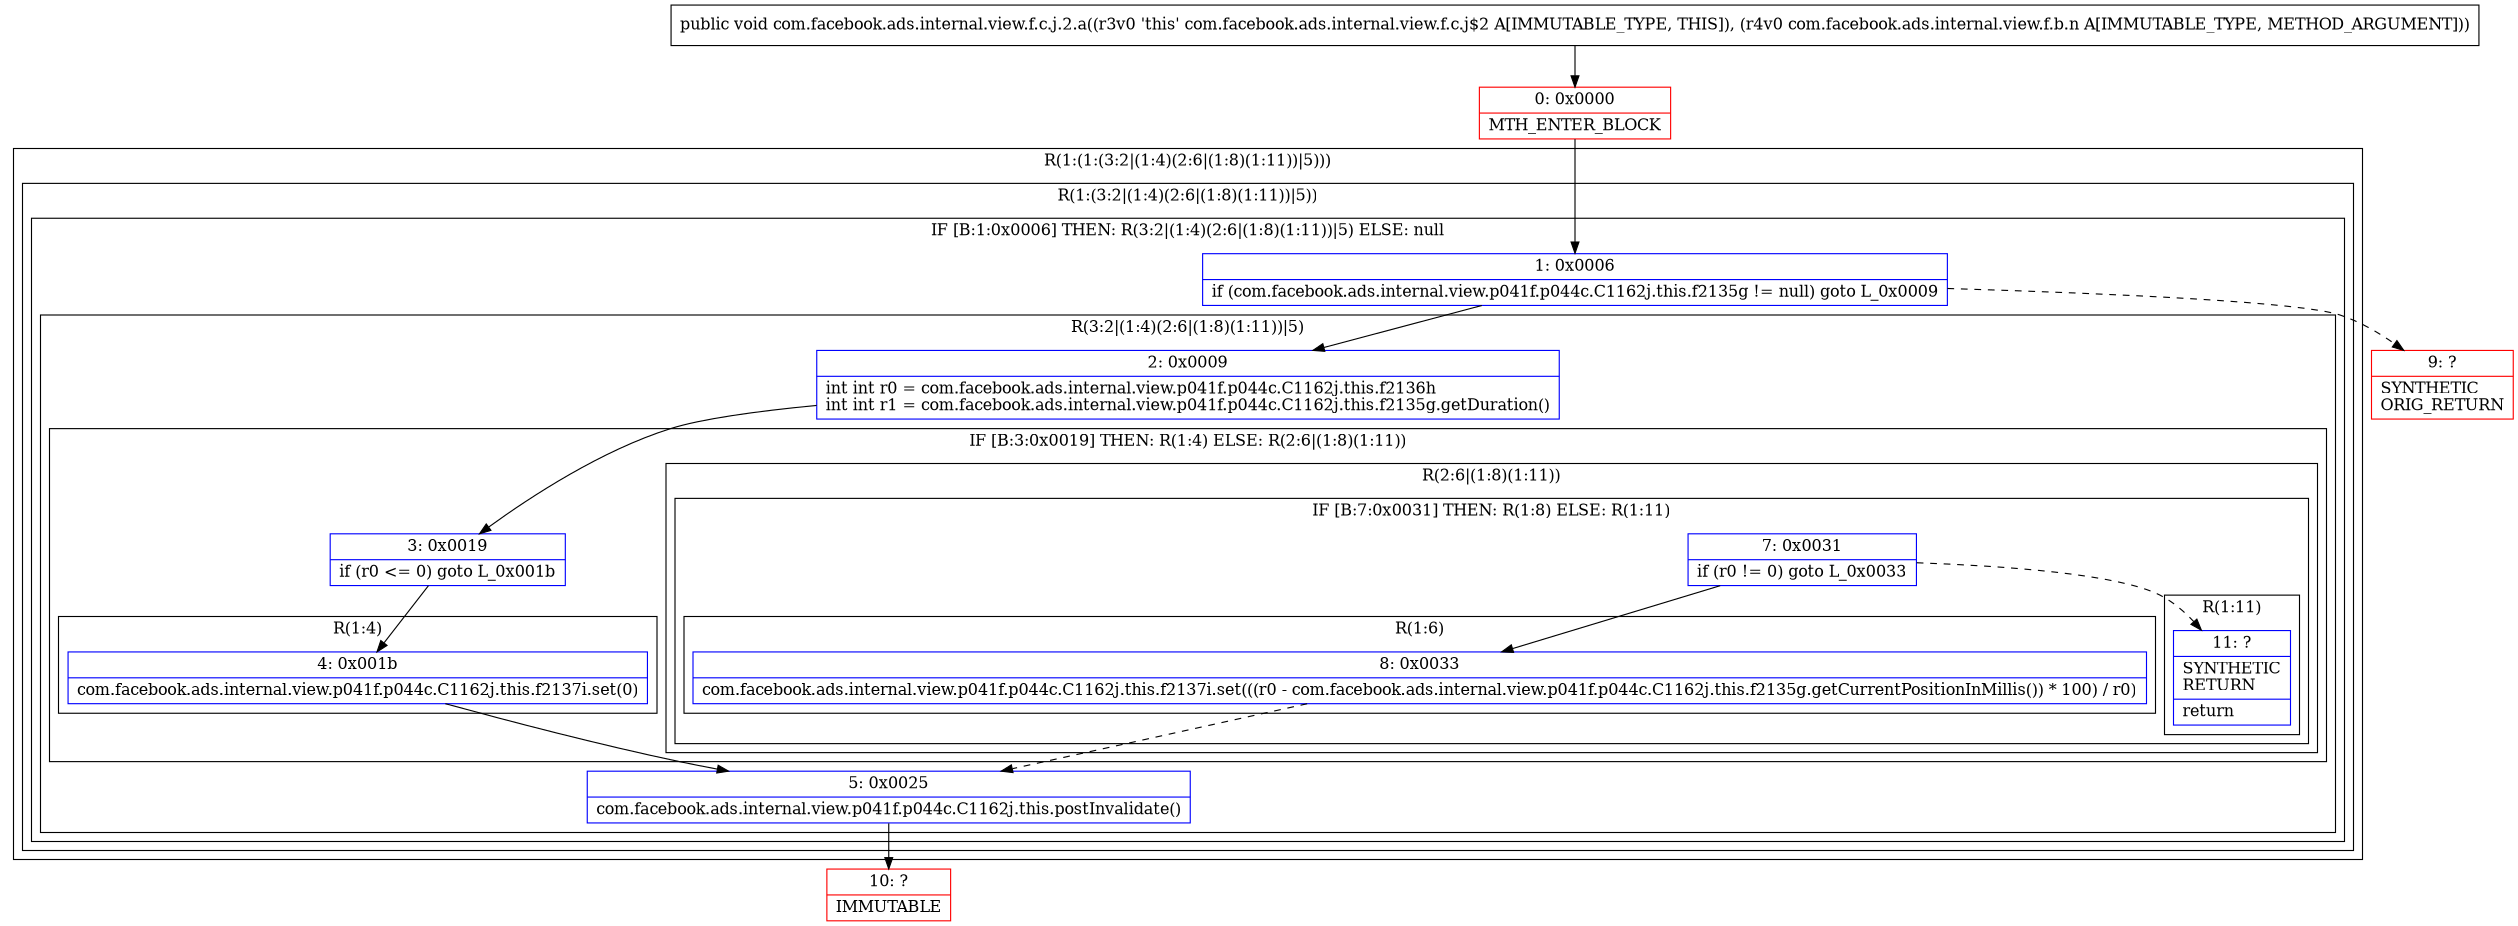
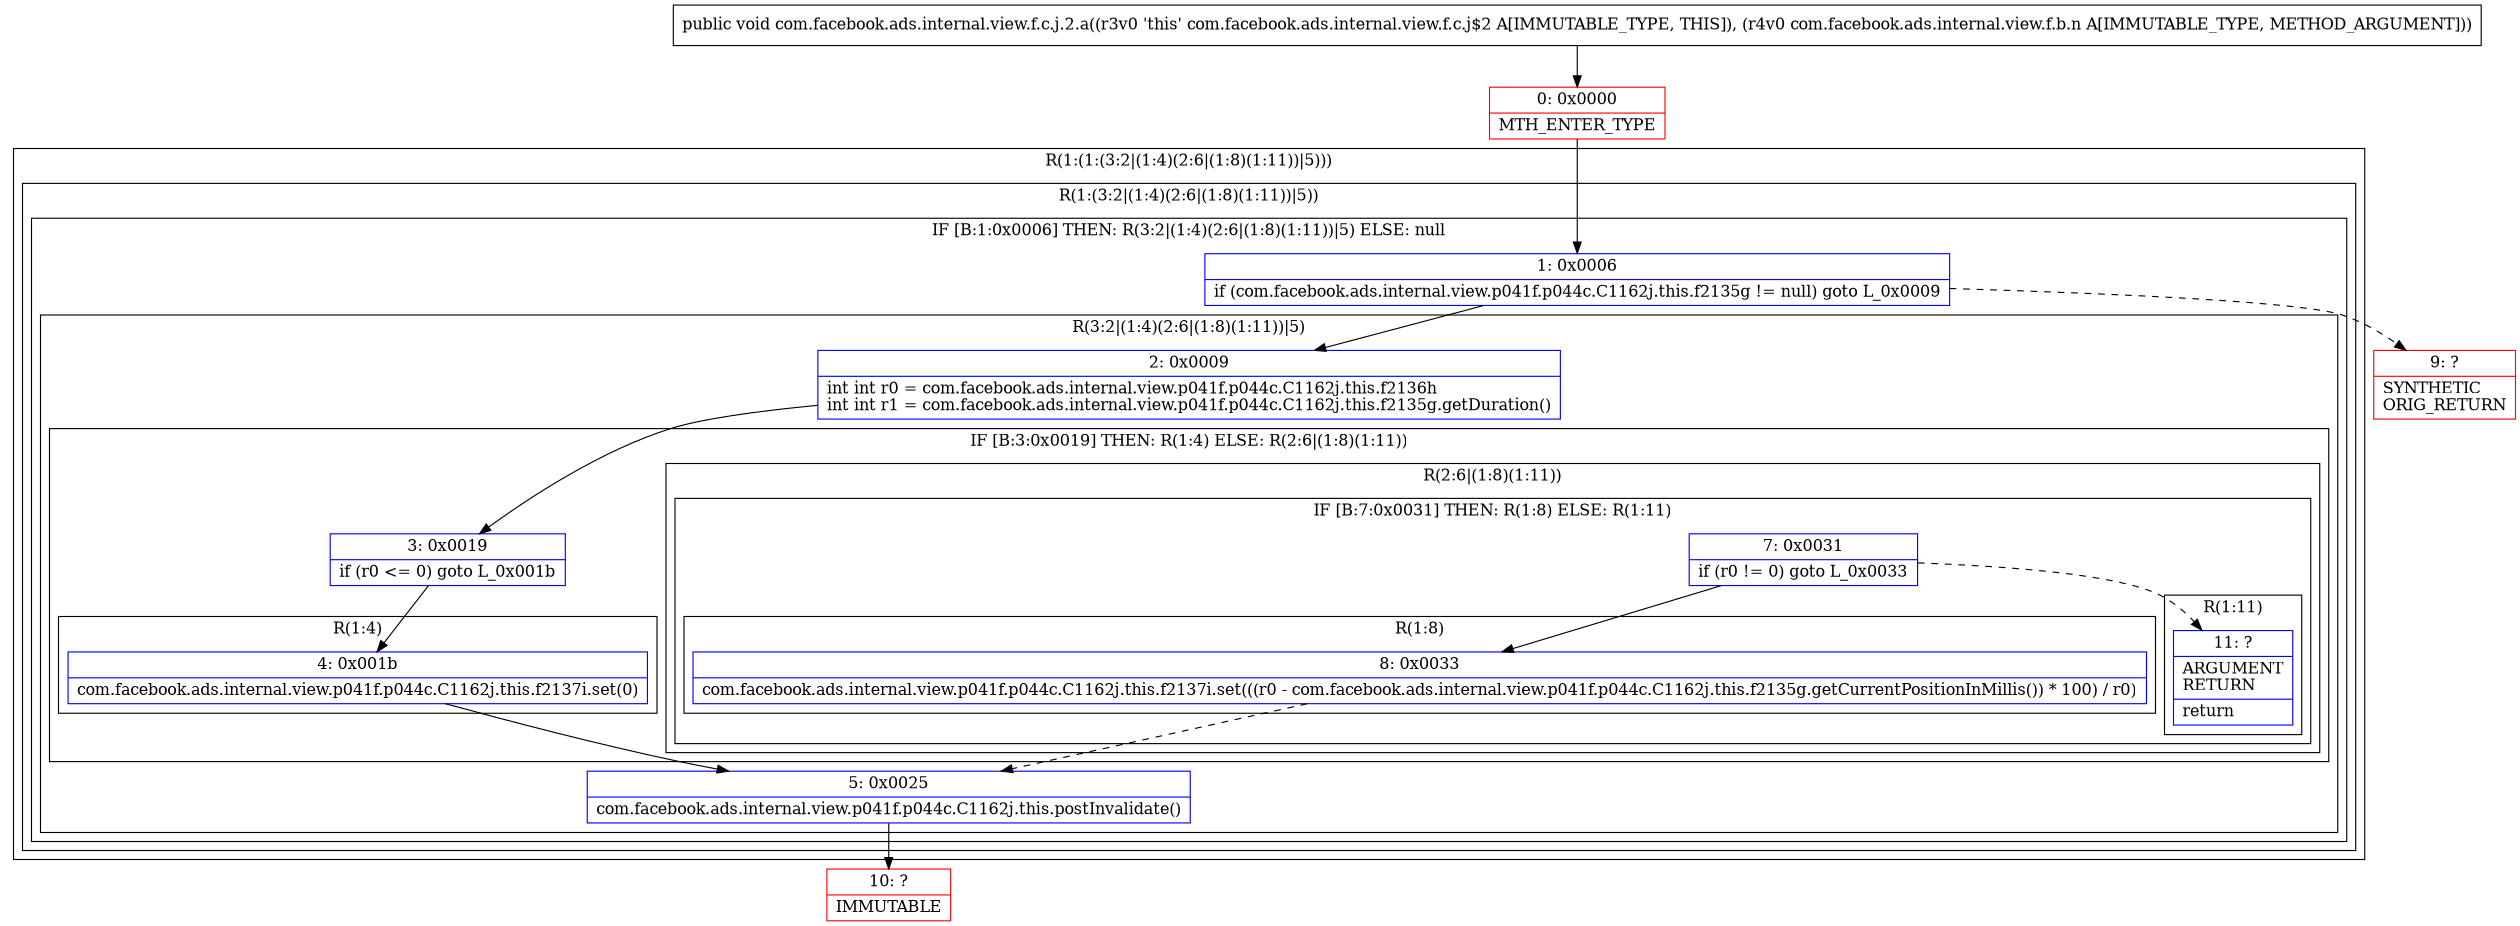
(1575, 125) -> (1577, 125)
(1420, 629) -> (1420, 629)
(2232, 669) -> (2233, 669)
